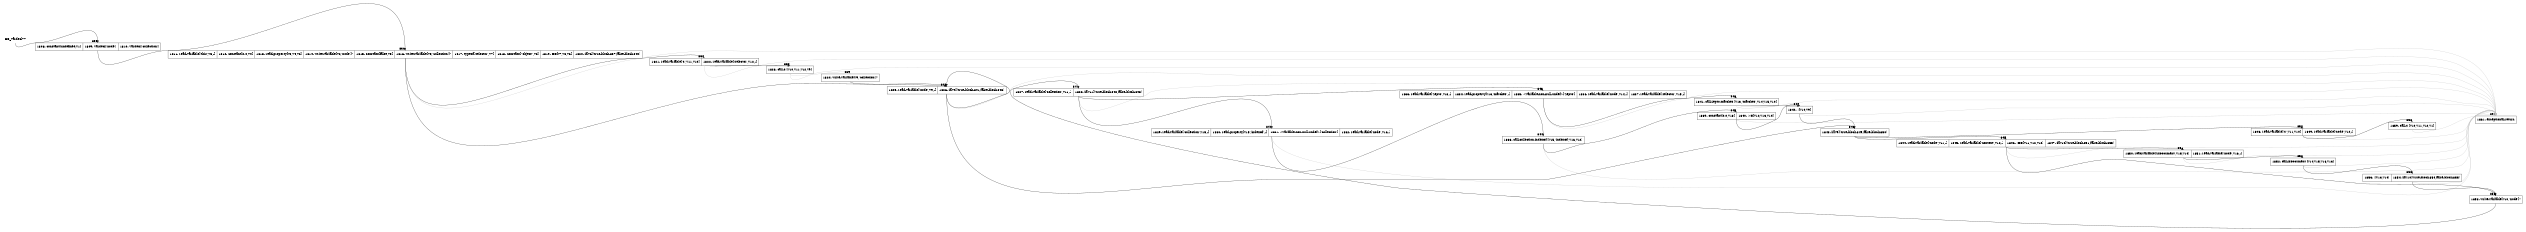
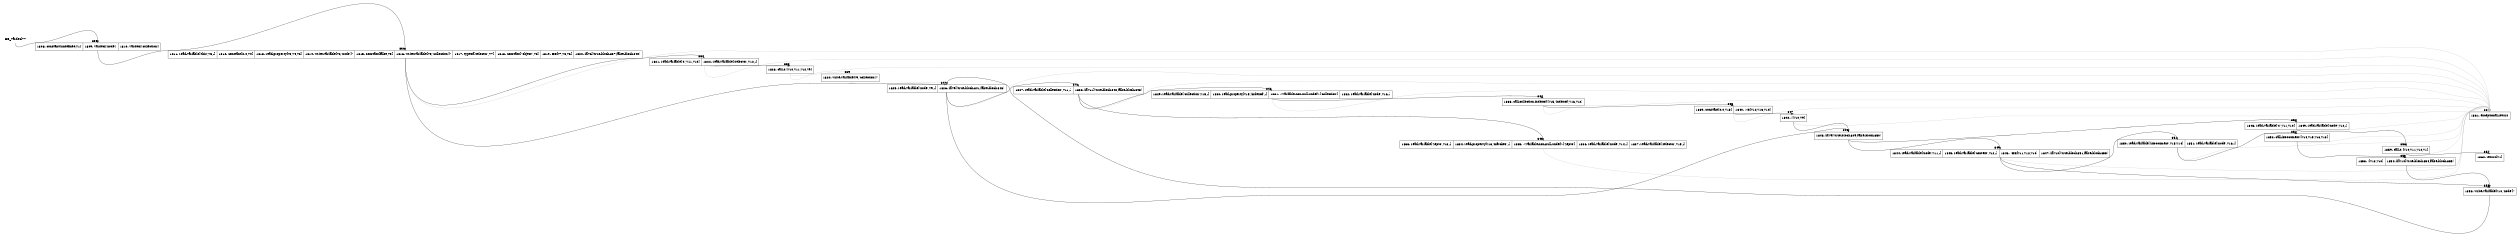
(897, 84) -> (921, 83)
(1736, 102) -> none
none -> (2490, 158)
